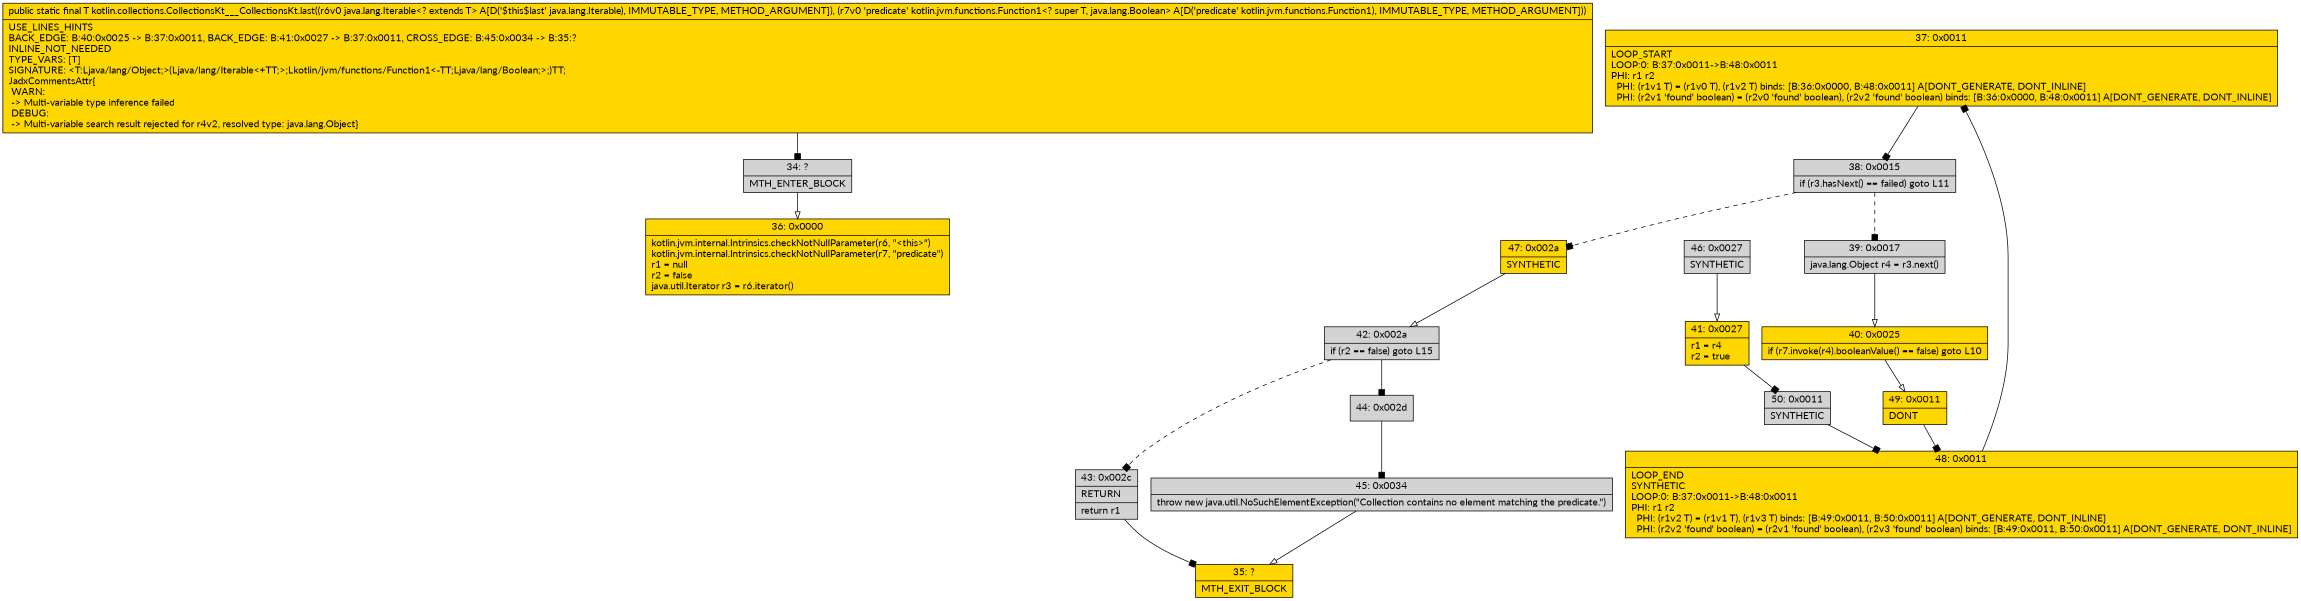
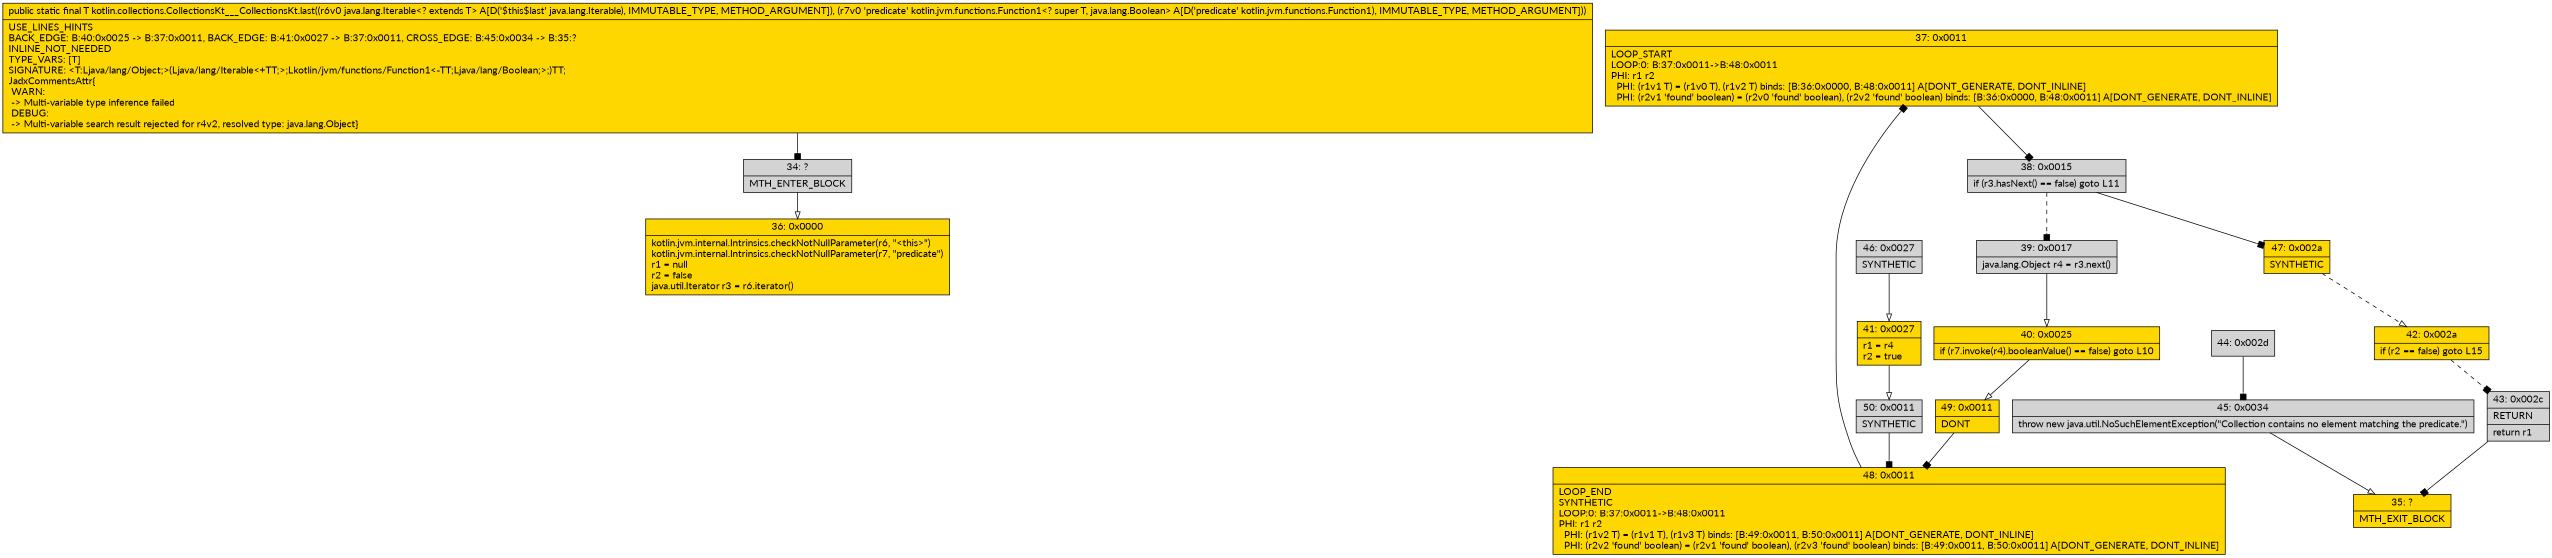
(1875, 184) -> (2047, 184)
(1685, 217) -> (2177, 218)
(1461, 298) -> (2361, 298)
(1382, 343) -> (2432, 343)
(1382, 374) -> none
(1758, 376) -> (1889, 379)
